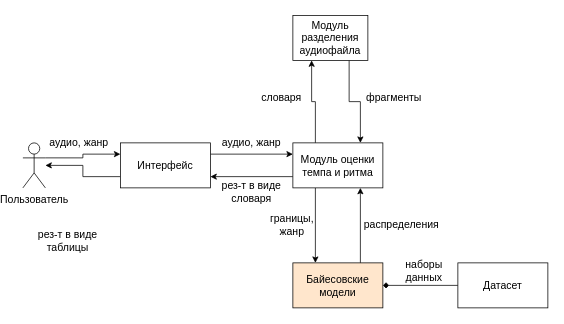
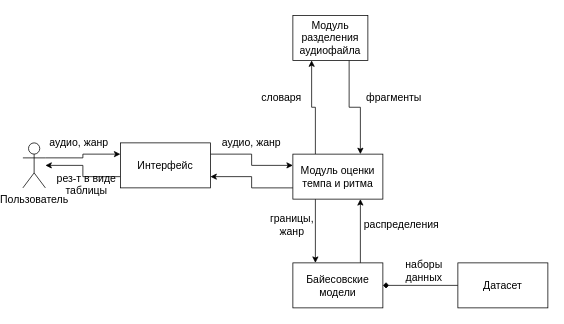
(338, 165) -> (338, 177)
(252, 192) -> none
(68, 240) -> (87, 184)
(338, 285) -> (338, 285)
